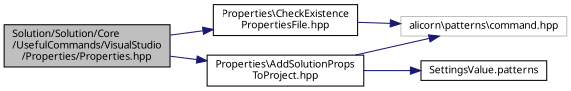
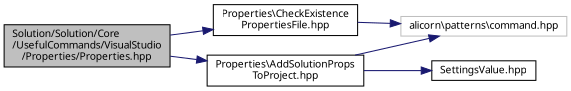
(484, 71) -> (484, 71)
